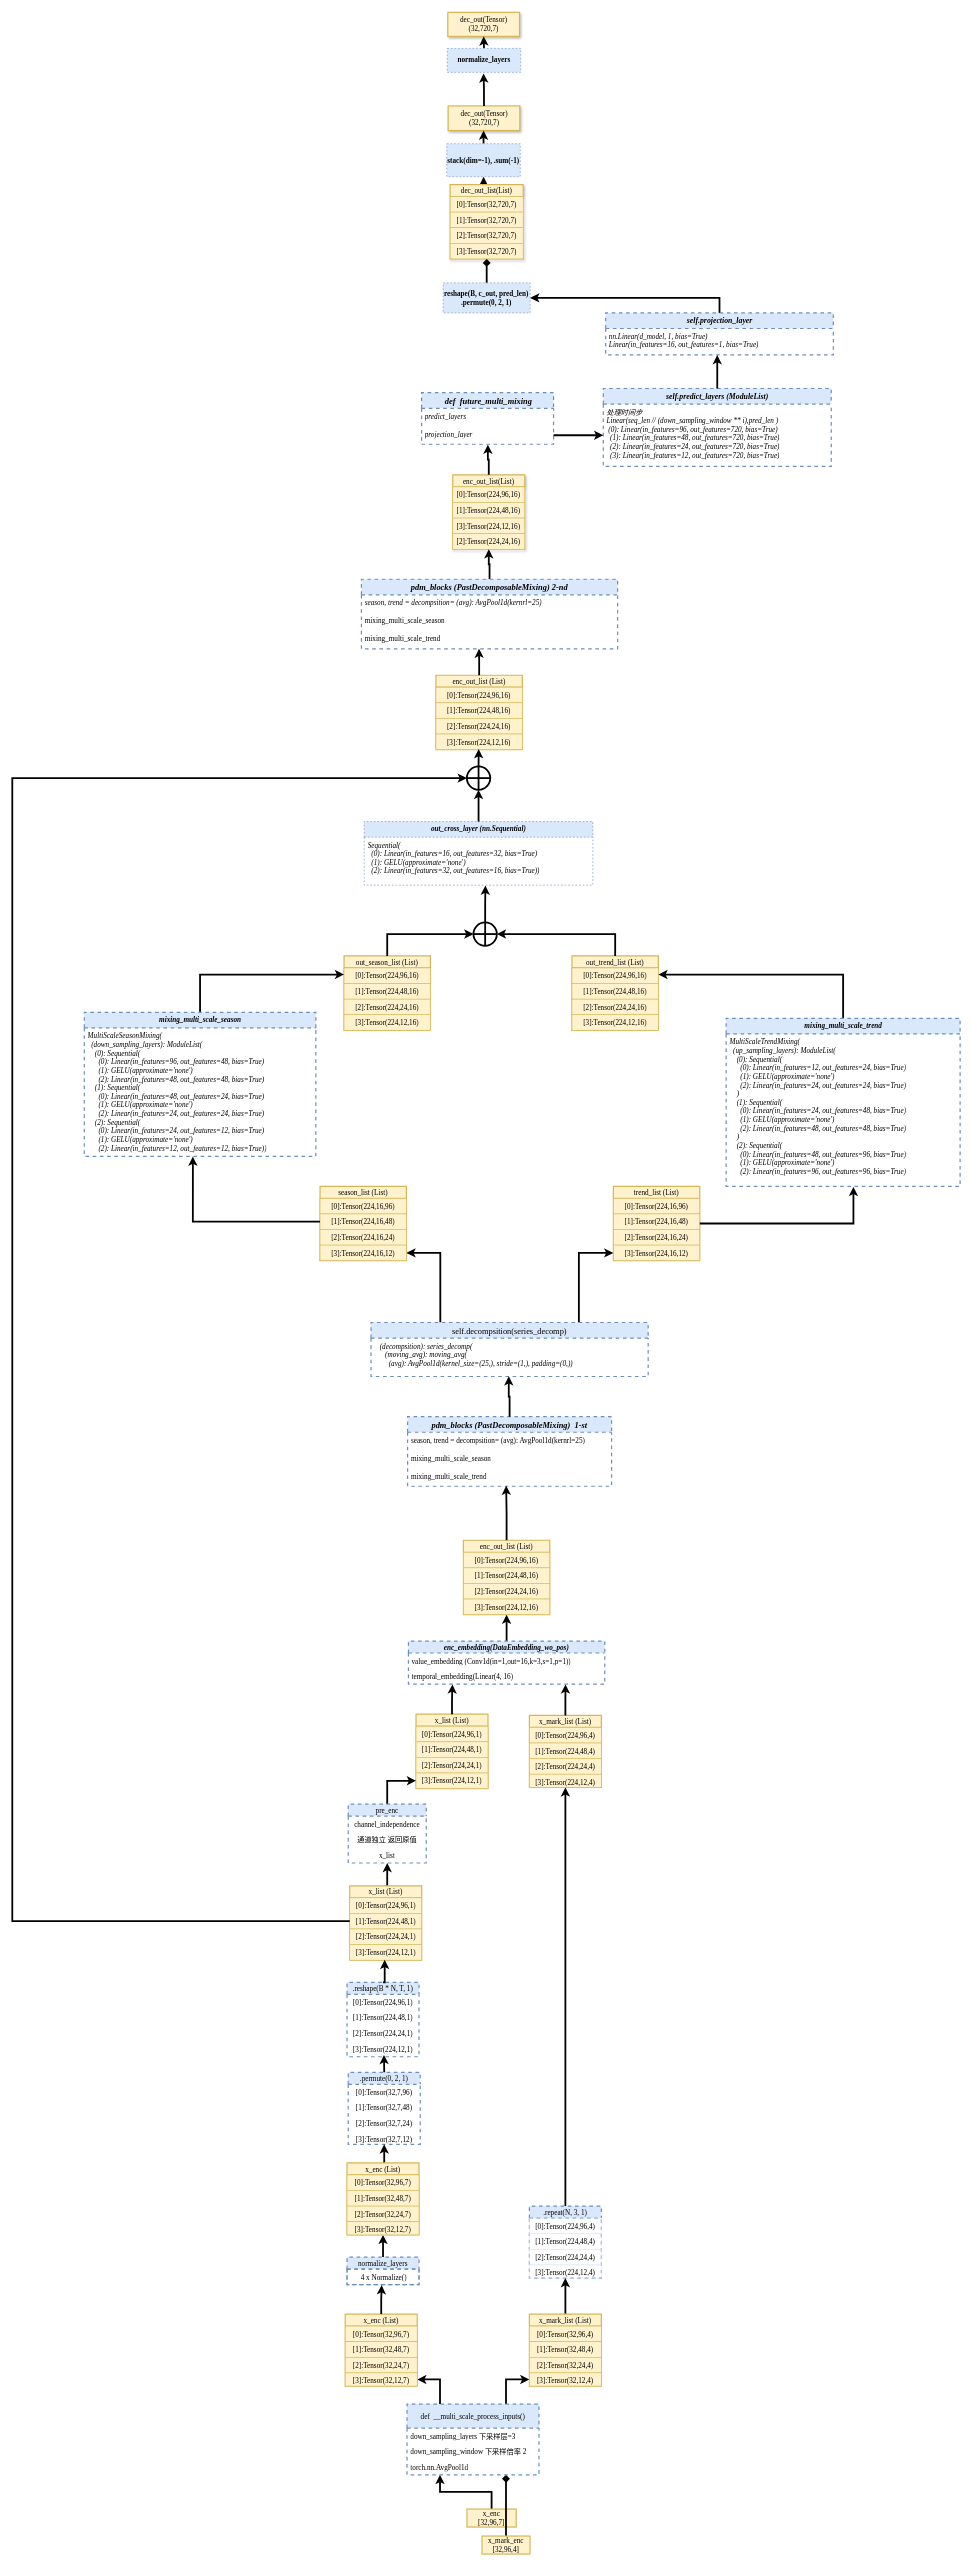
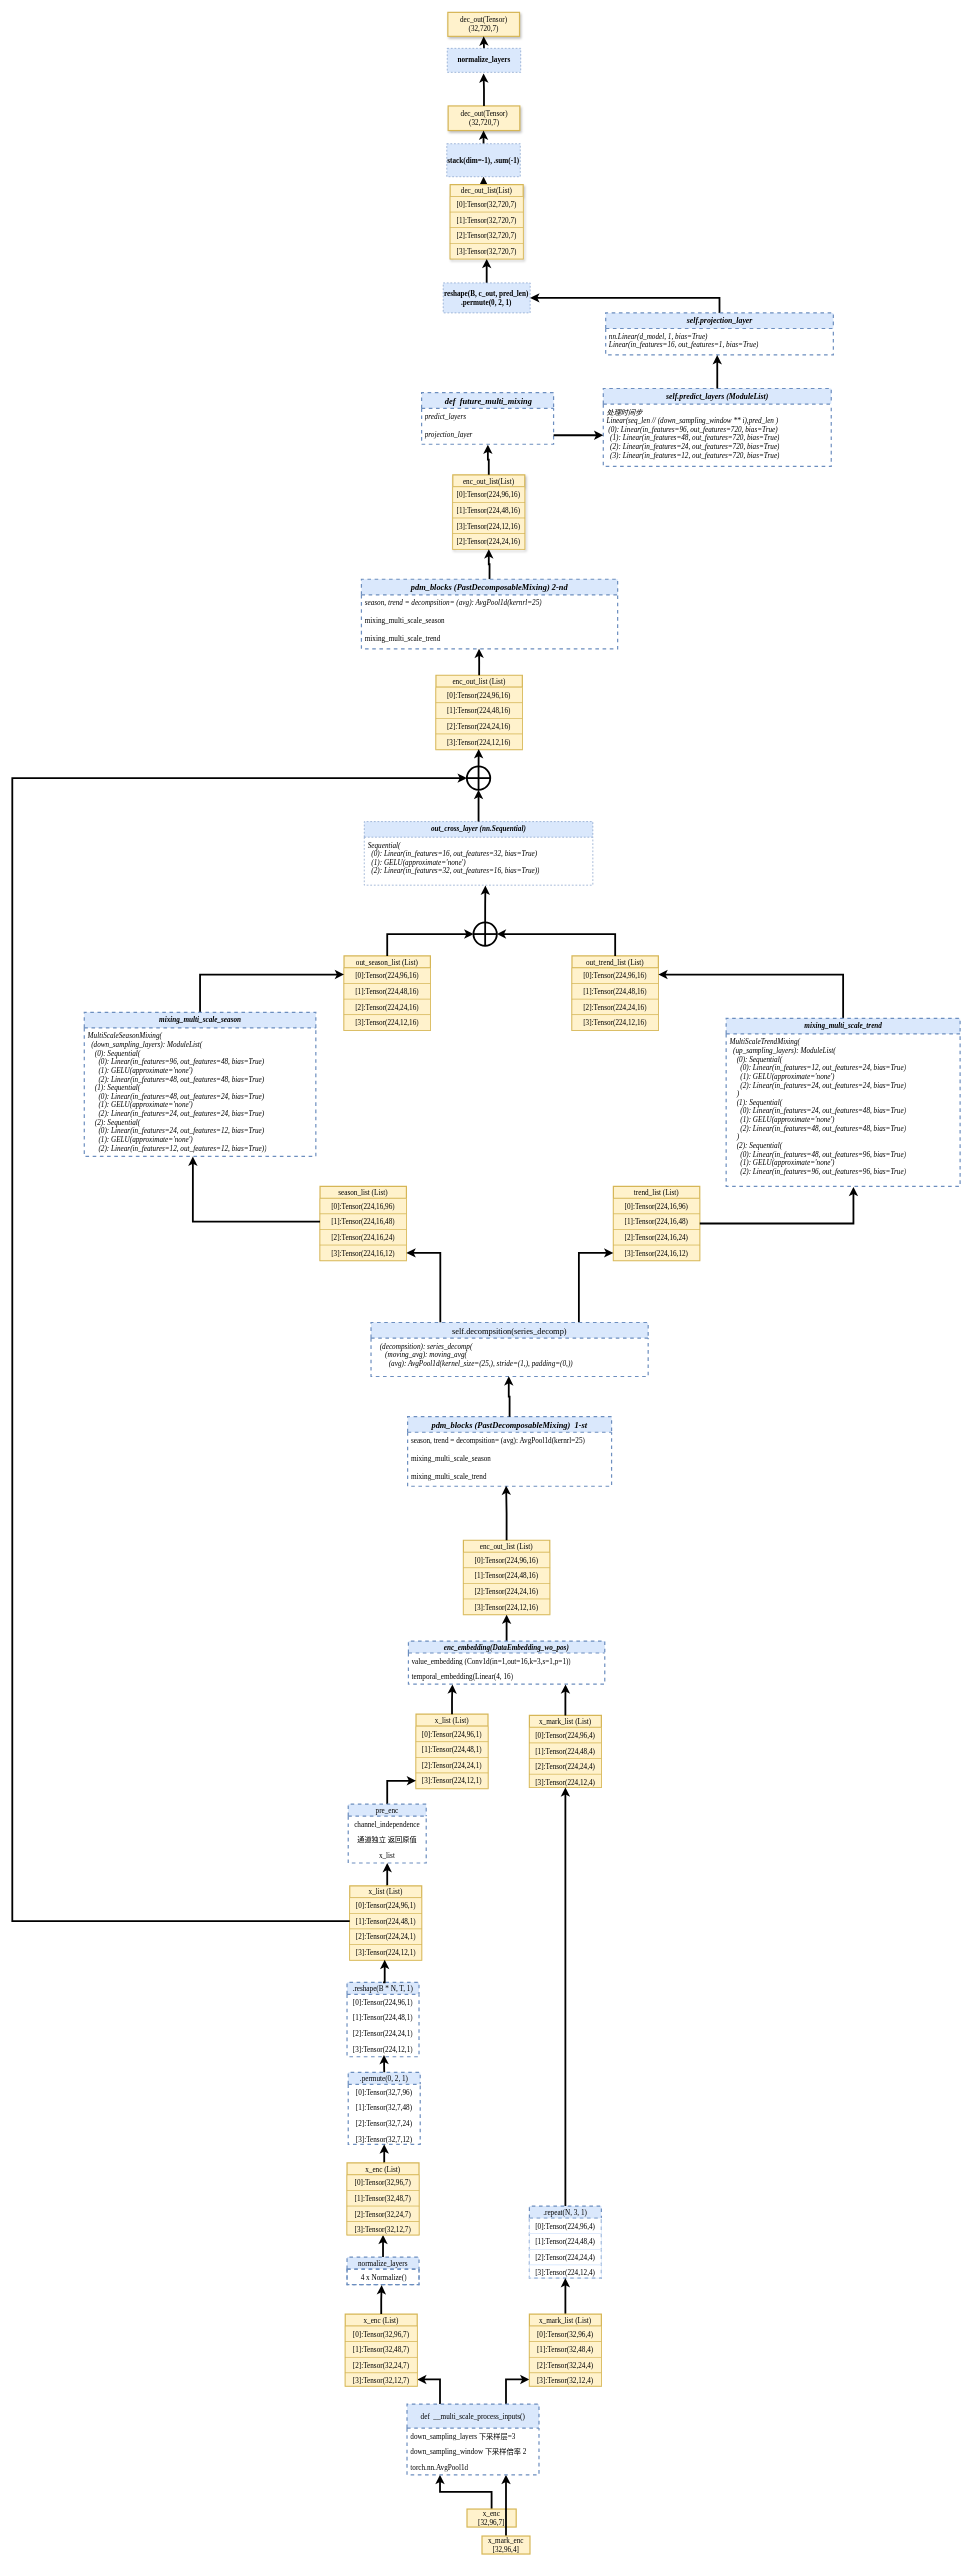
(487, 267) -> (487, 267)
(506, 2483) -> (506, 2483)
